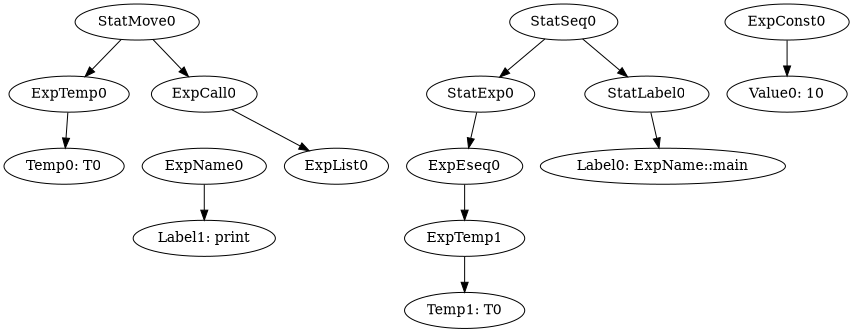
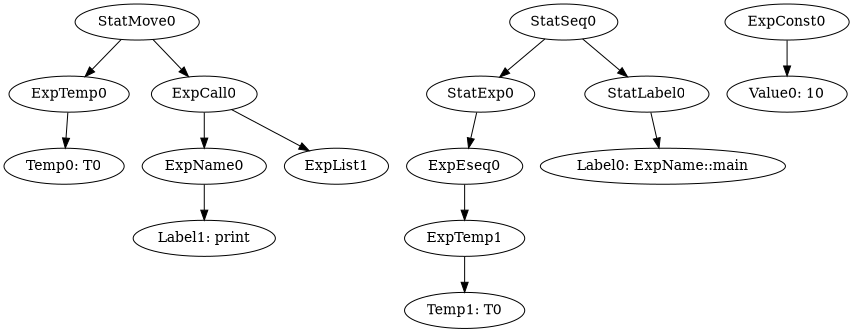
none -> (204, 125)
(336, 166) -> (336, 166)
